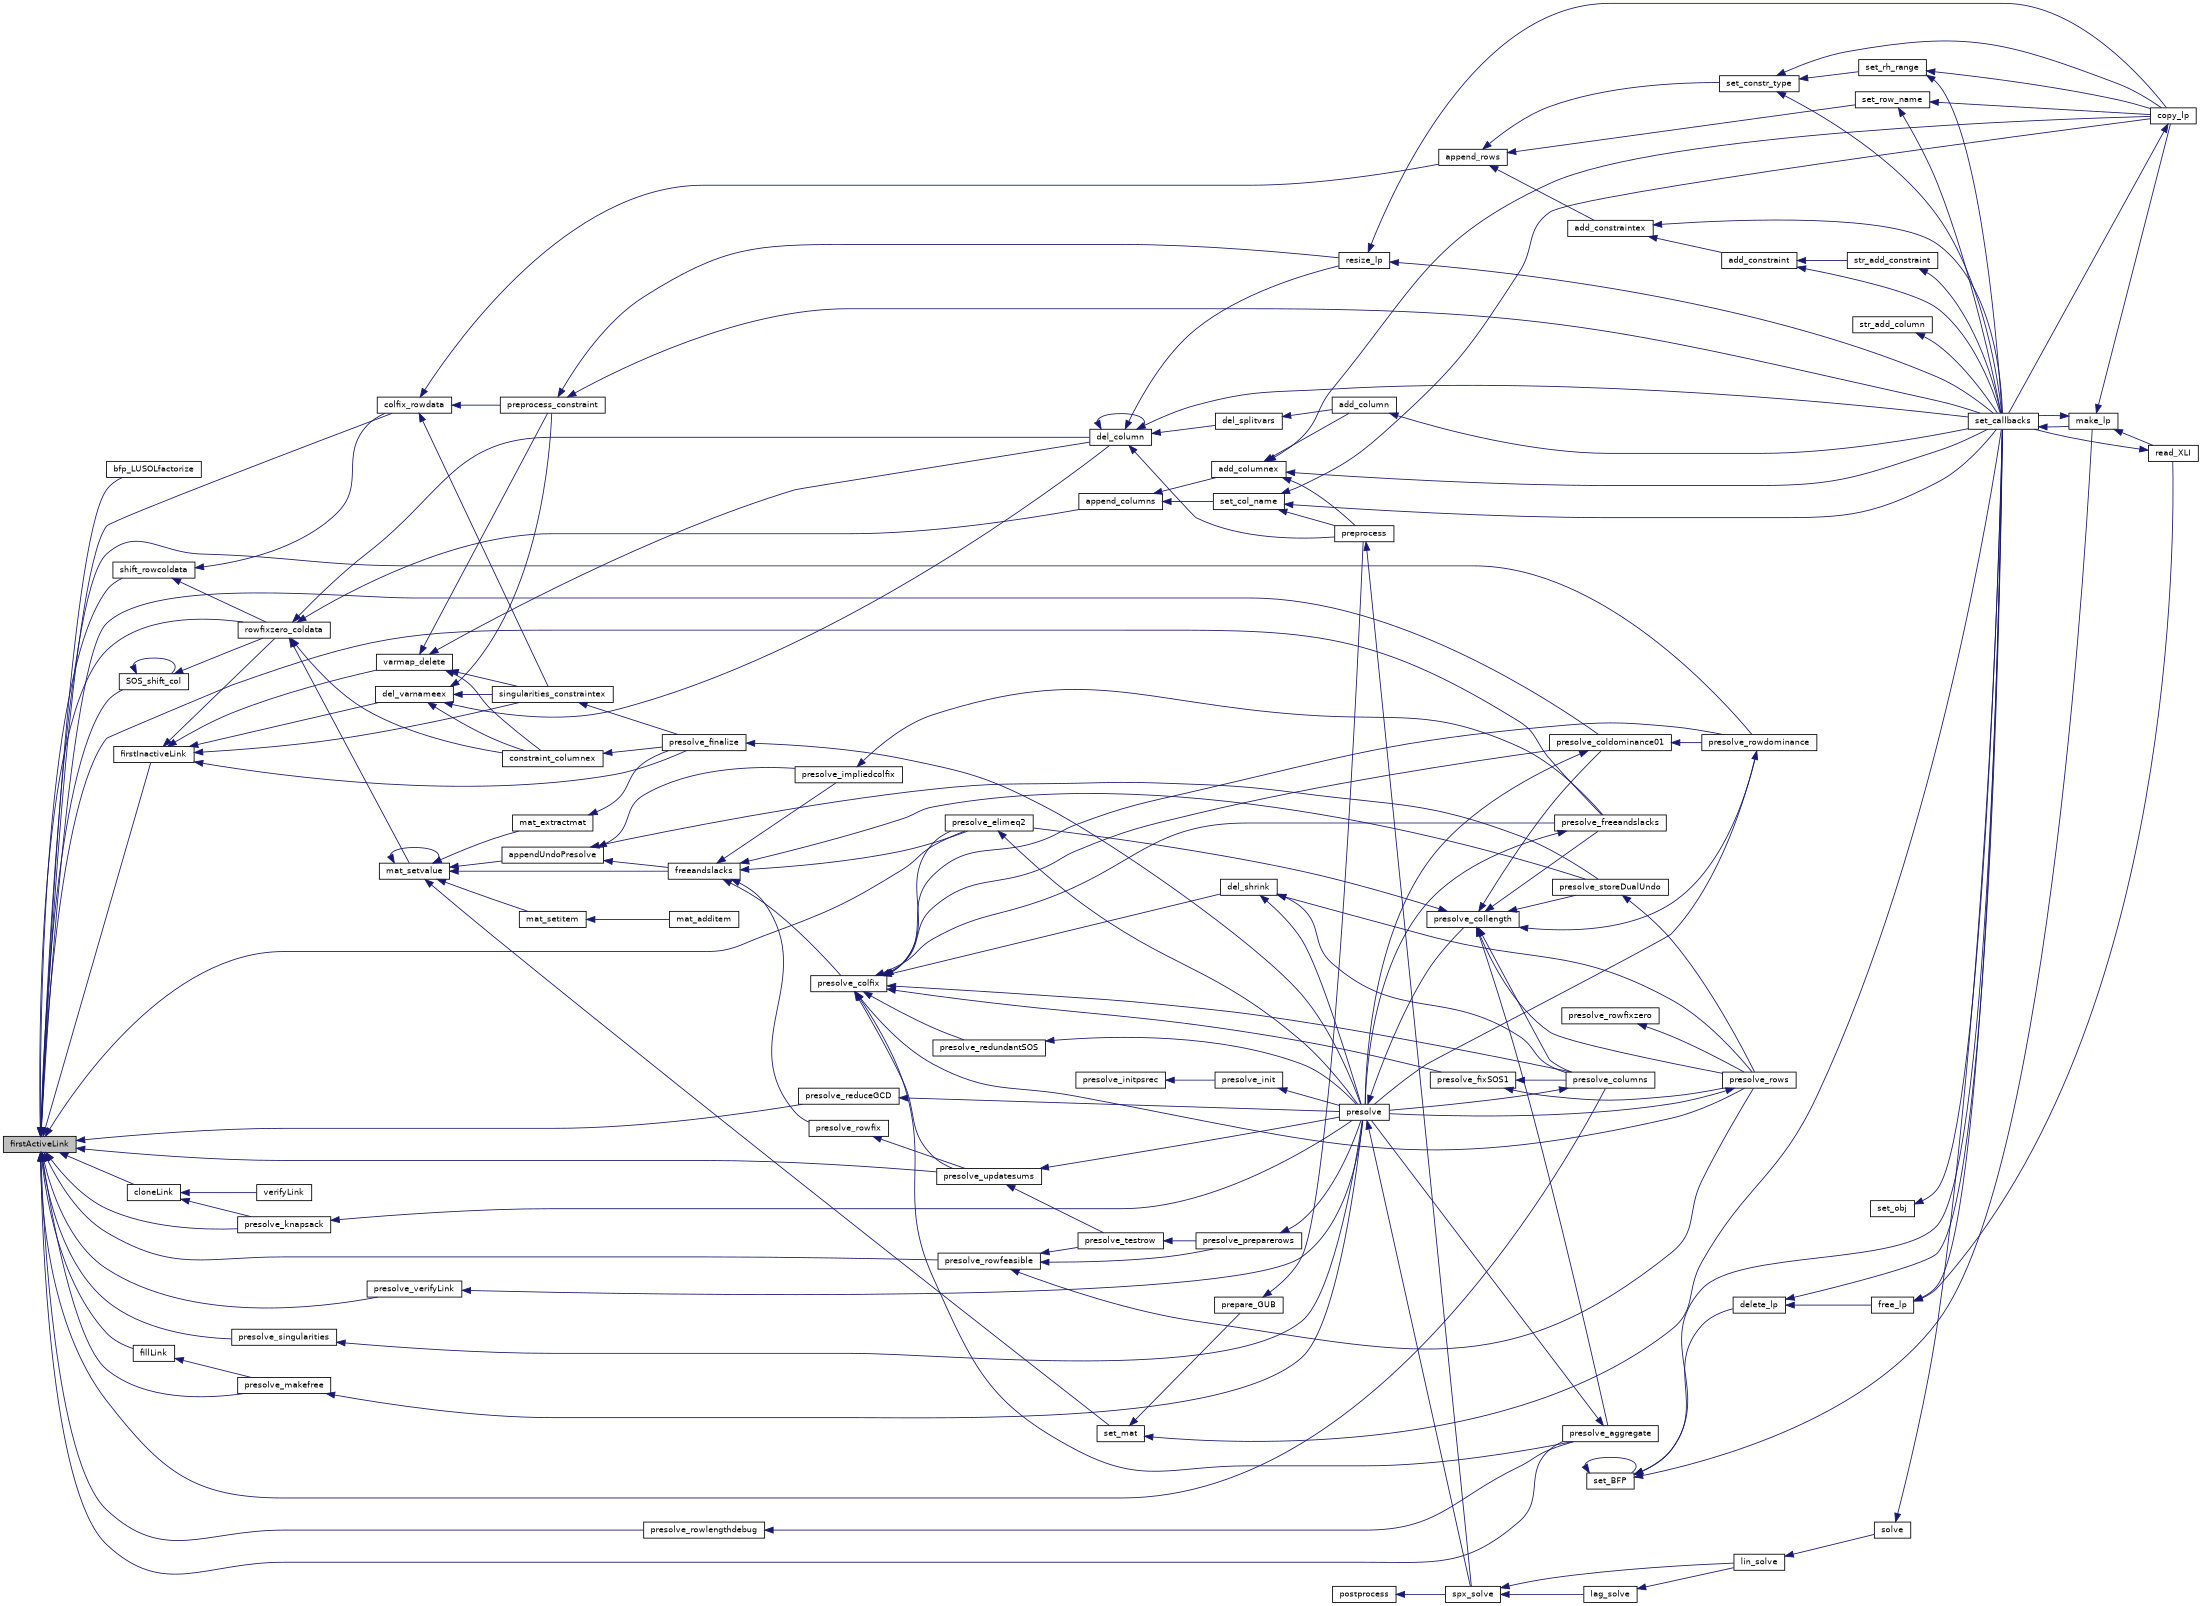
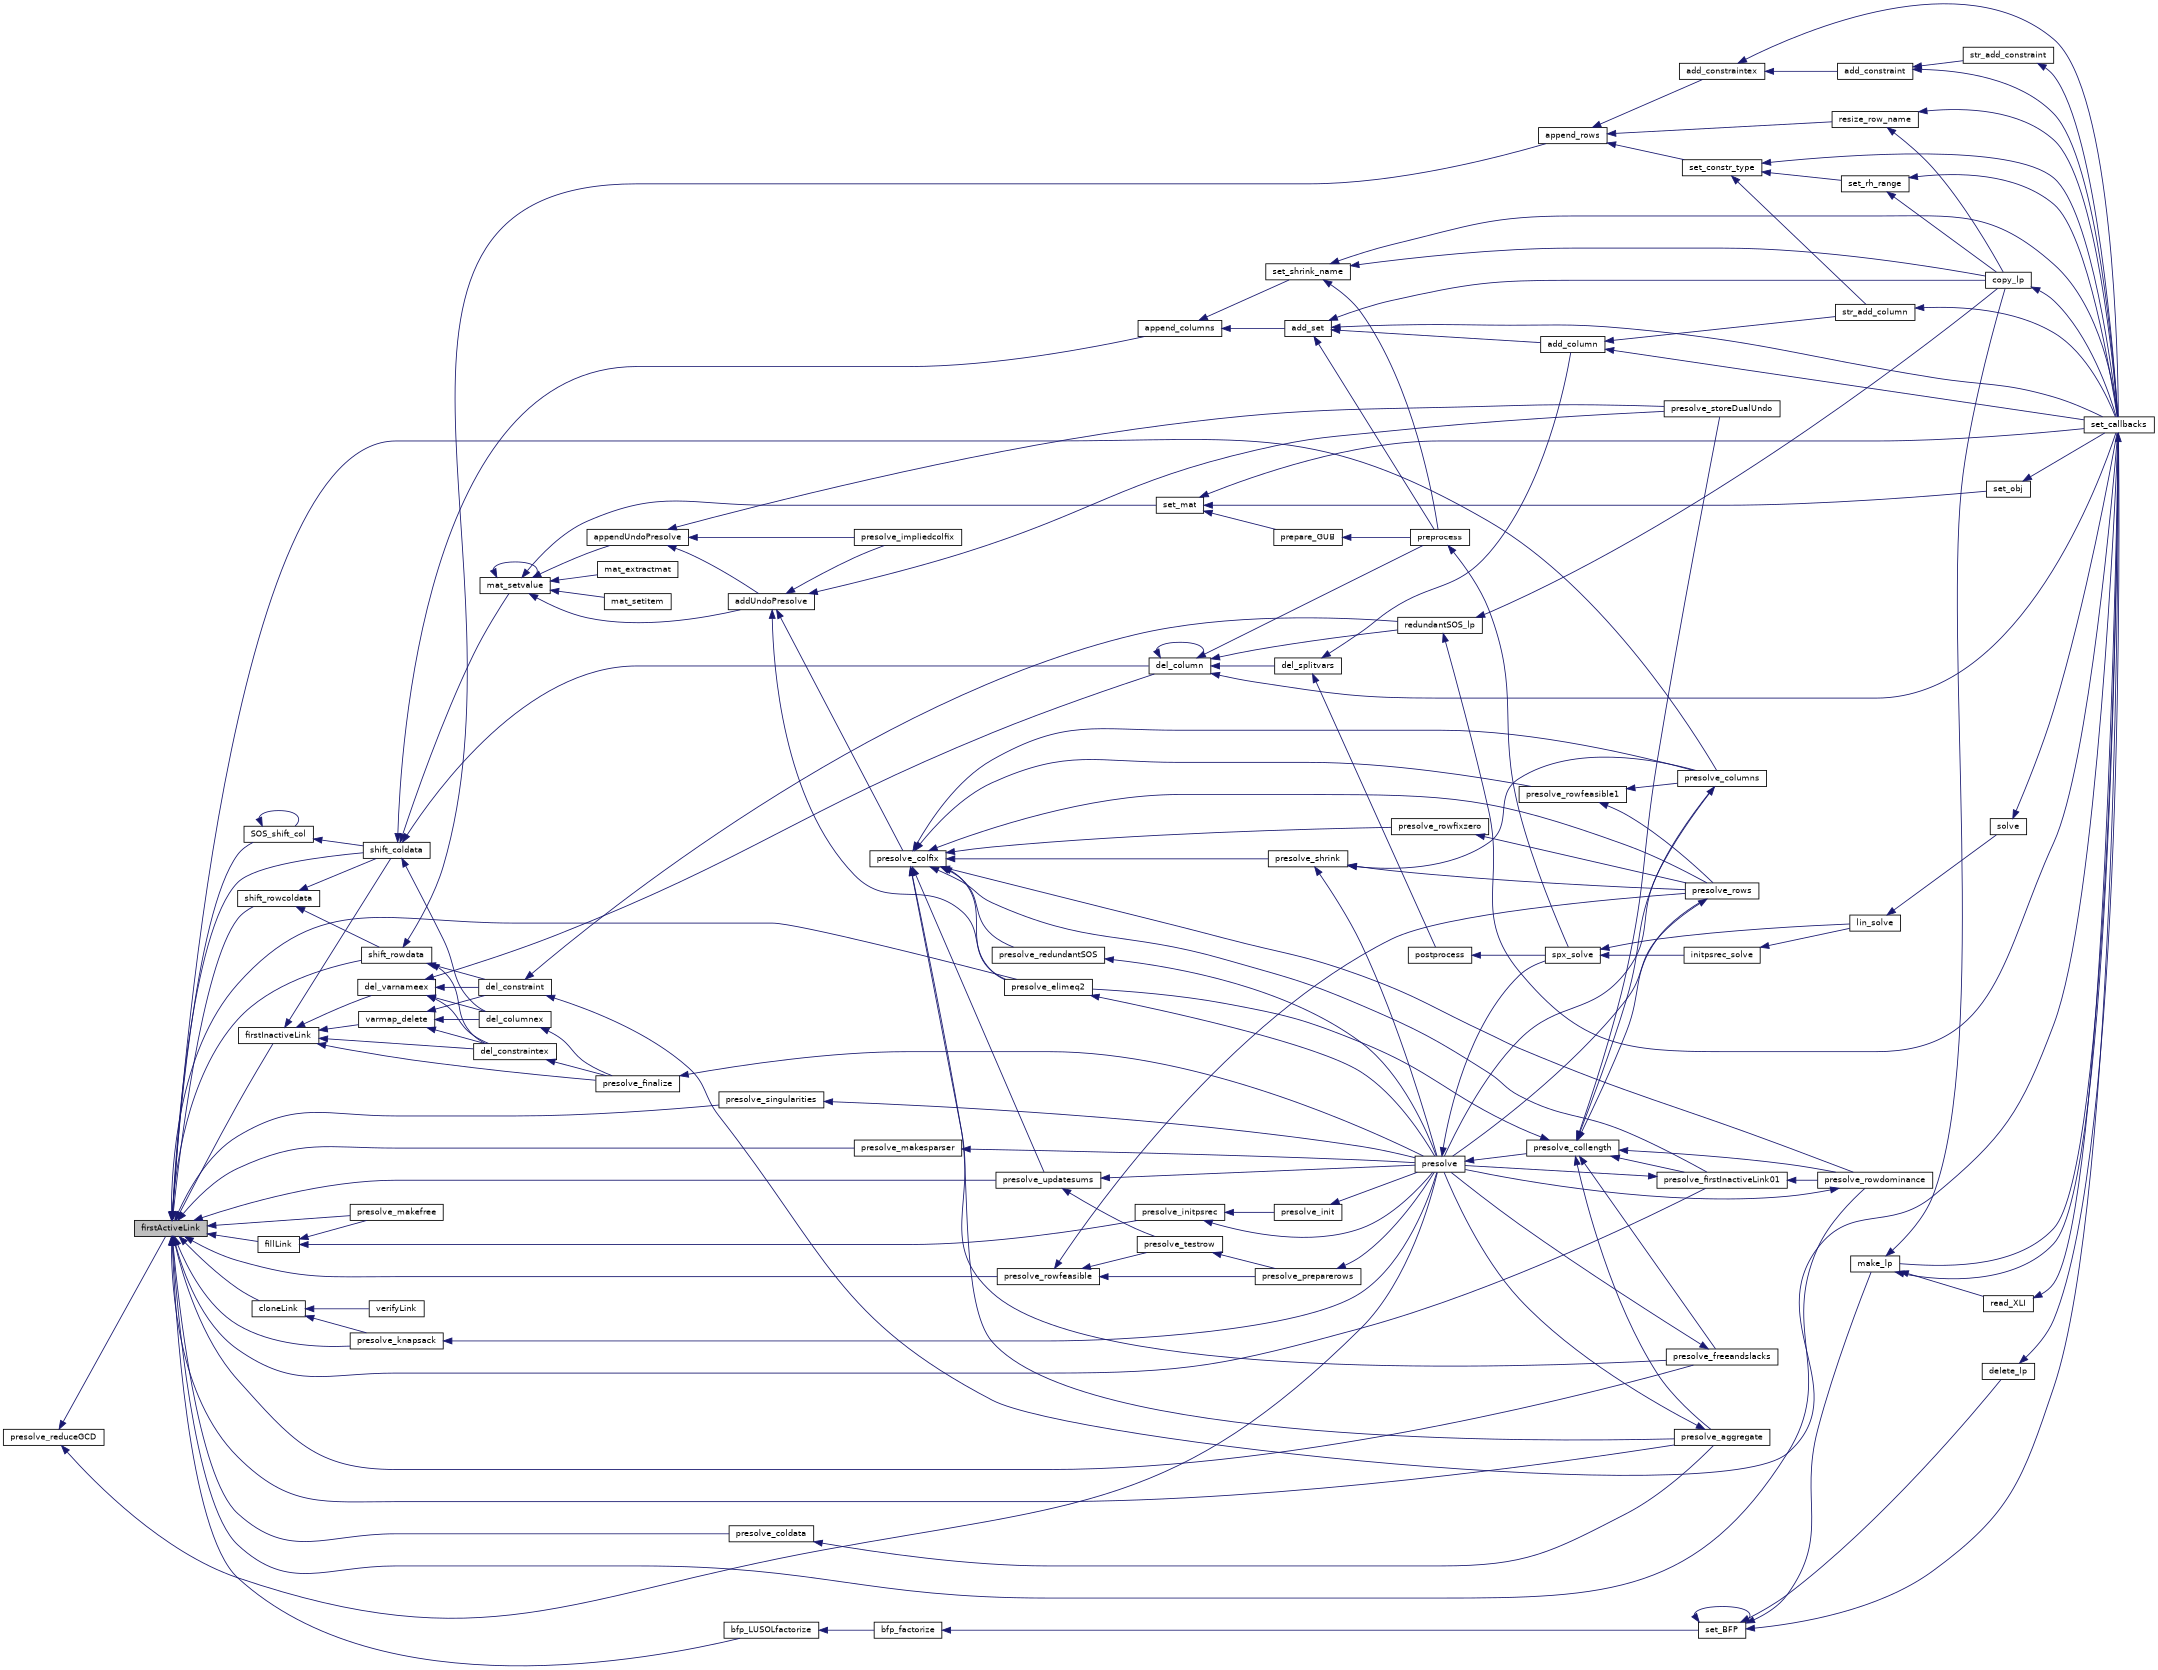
(1977, 43) -> (1802, 243)
(1893, 100) -> (1875, 120)
(1364, 261) -> (1440, 625)
none -> (1724, 328)
(414, 405) -> (397, 955)
(553, 405) -> (515, 987)
(1249, 469) -> (1308, 328)
(1249, 502) -> (1308, 272)
(750, 505) -> none
none -> (1600, 505)
(284, 630) -> (397, 850)
(553, 694) -> (515, 1052)
(1239, 708) -> none
(1610, 743) -> (1722, 1180)
(553, 759) -> (515, 1020)
(630, 779) -> none
none -> (1376, 814)
none -> (1173, 835)
(704, 871) -> (771, 602)
(1249, 887) -> (1308, 859)
(704, 919) -> none
(1701, 979) -> none
(1473, 1080) -> (1573, 794)
(444, 1128) -> (114, 1329)
(849, 1128) -> none
none -> (724, 1245)
(414, 1289) -> (908, 1148)
(1893, 1305) -> none
(946, 1418) -> (1332, 1235)
(704, 1530) -> (771, 1534)
(1610, 1594) -> (1722, 955)
none -> (908, 1630)
